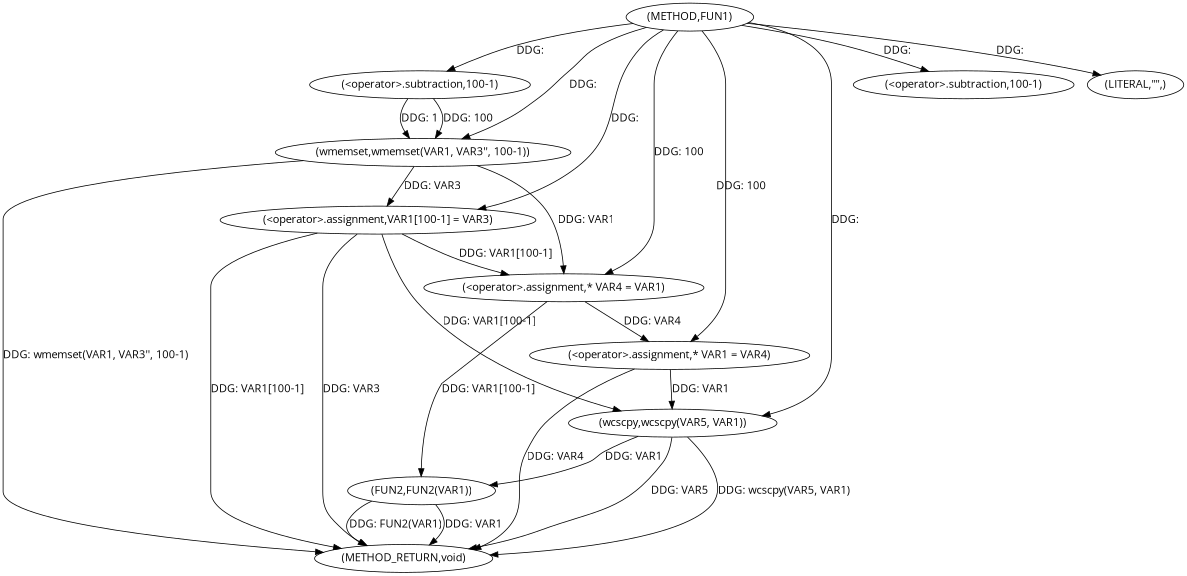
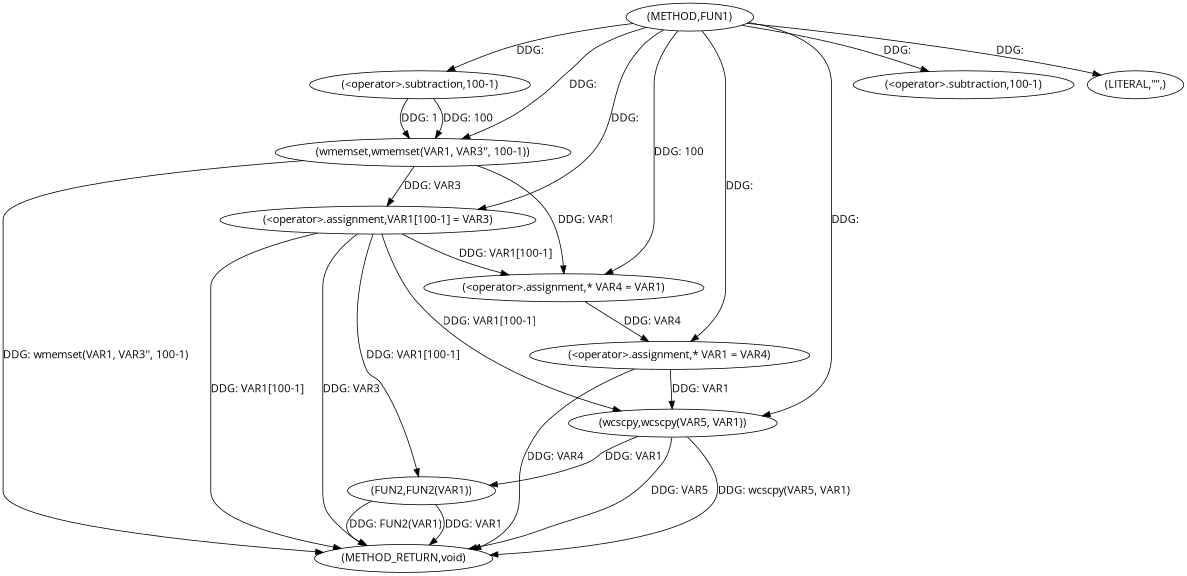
(741, 186) -> (741, 186)
(459, 370) -> (363, 358)
